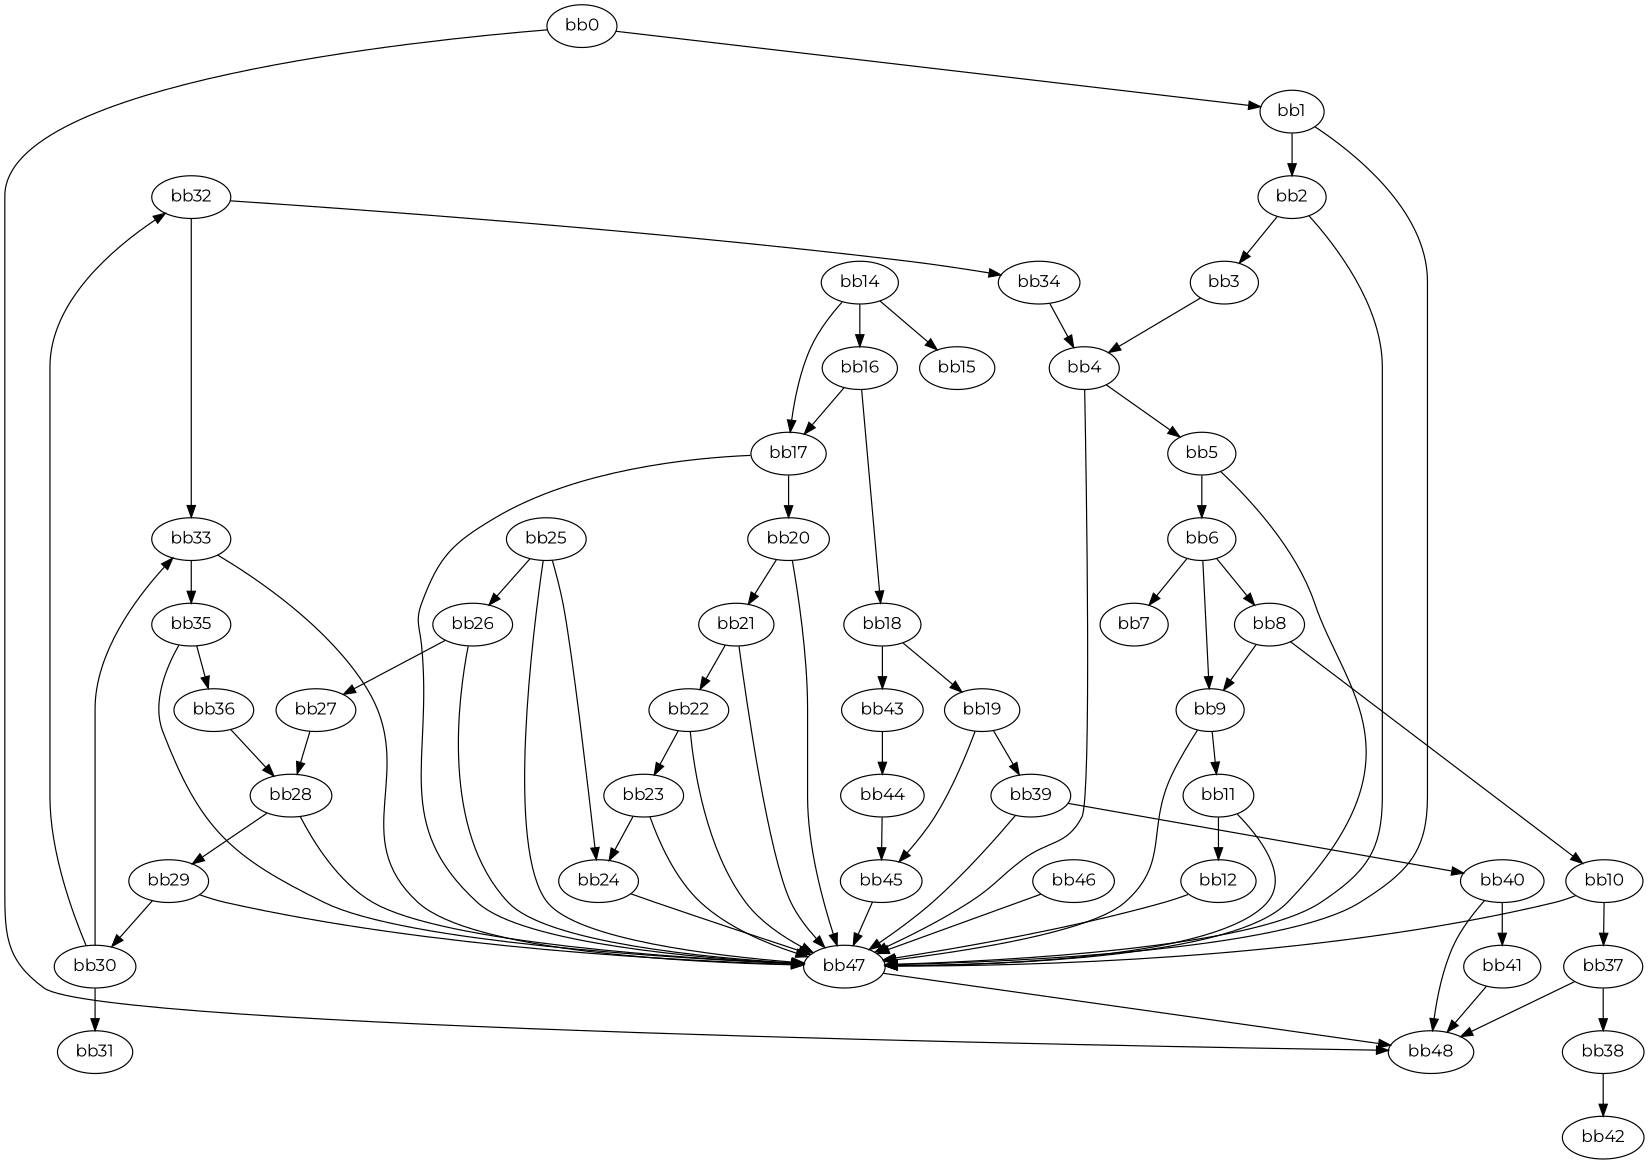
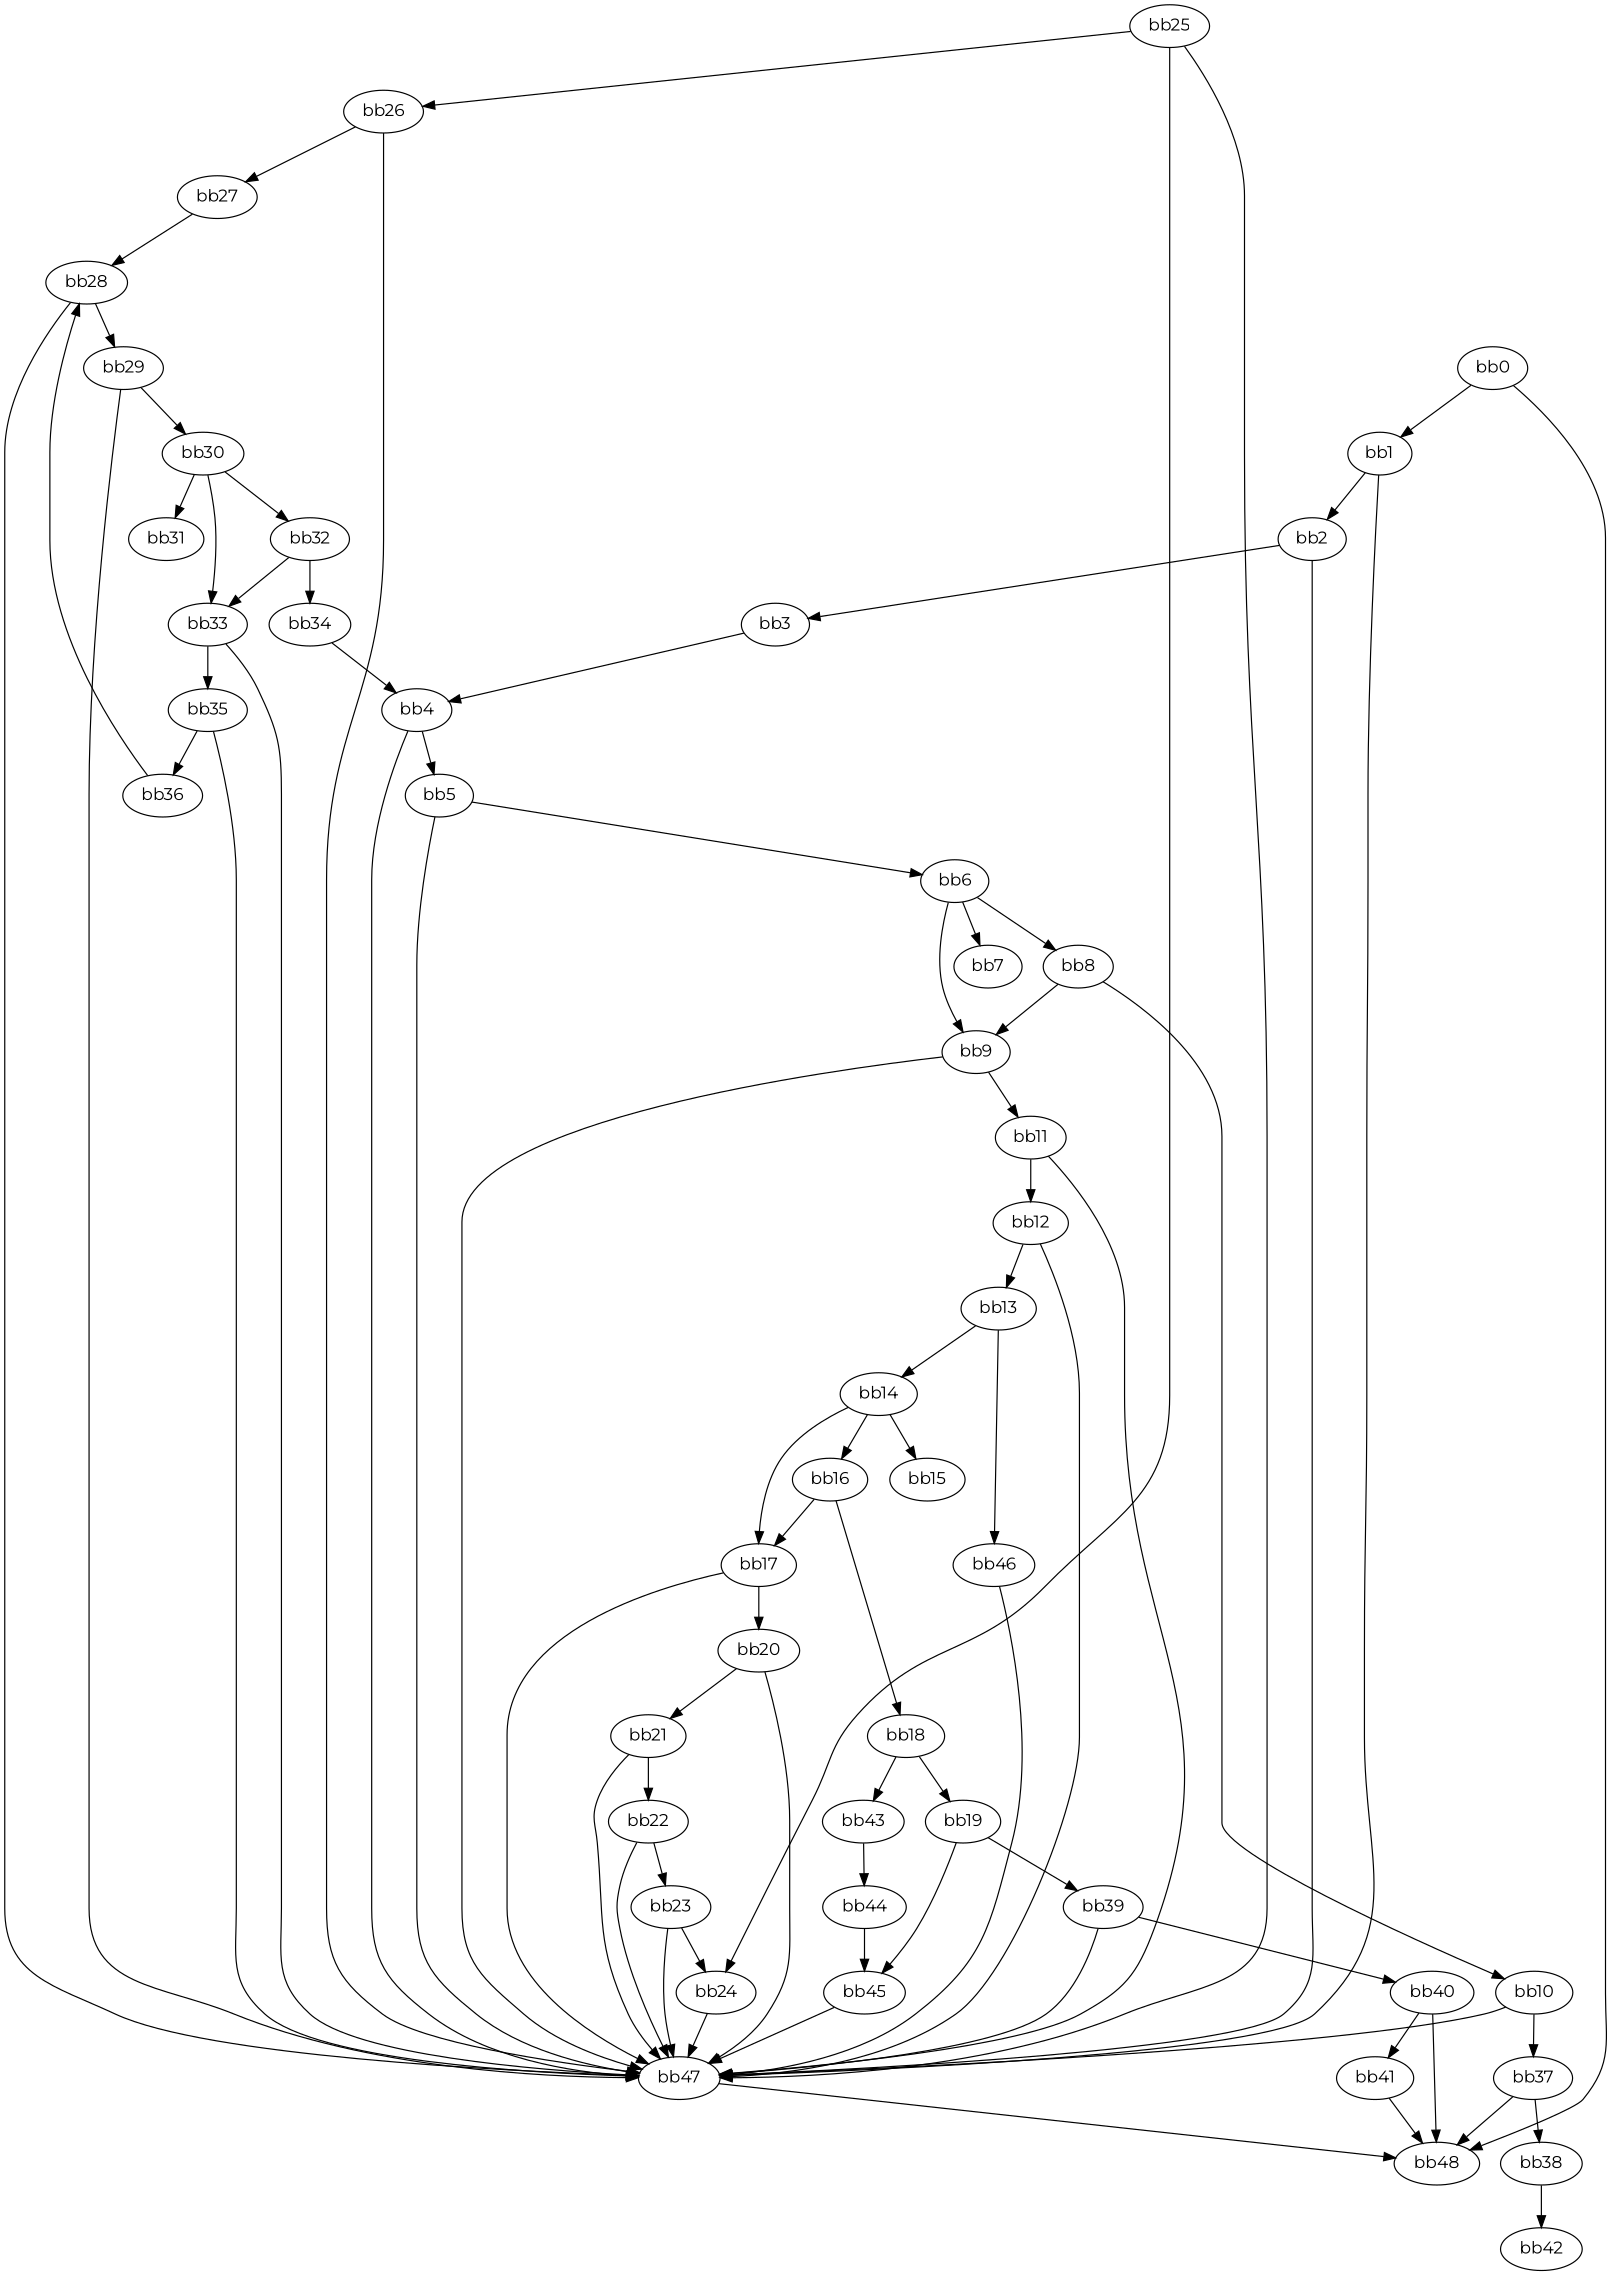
none -> (999, 1309)
